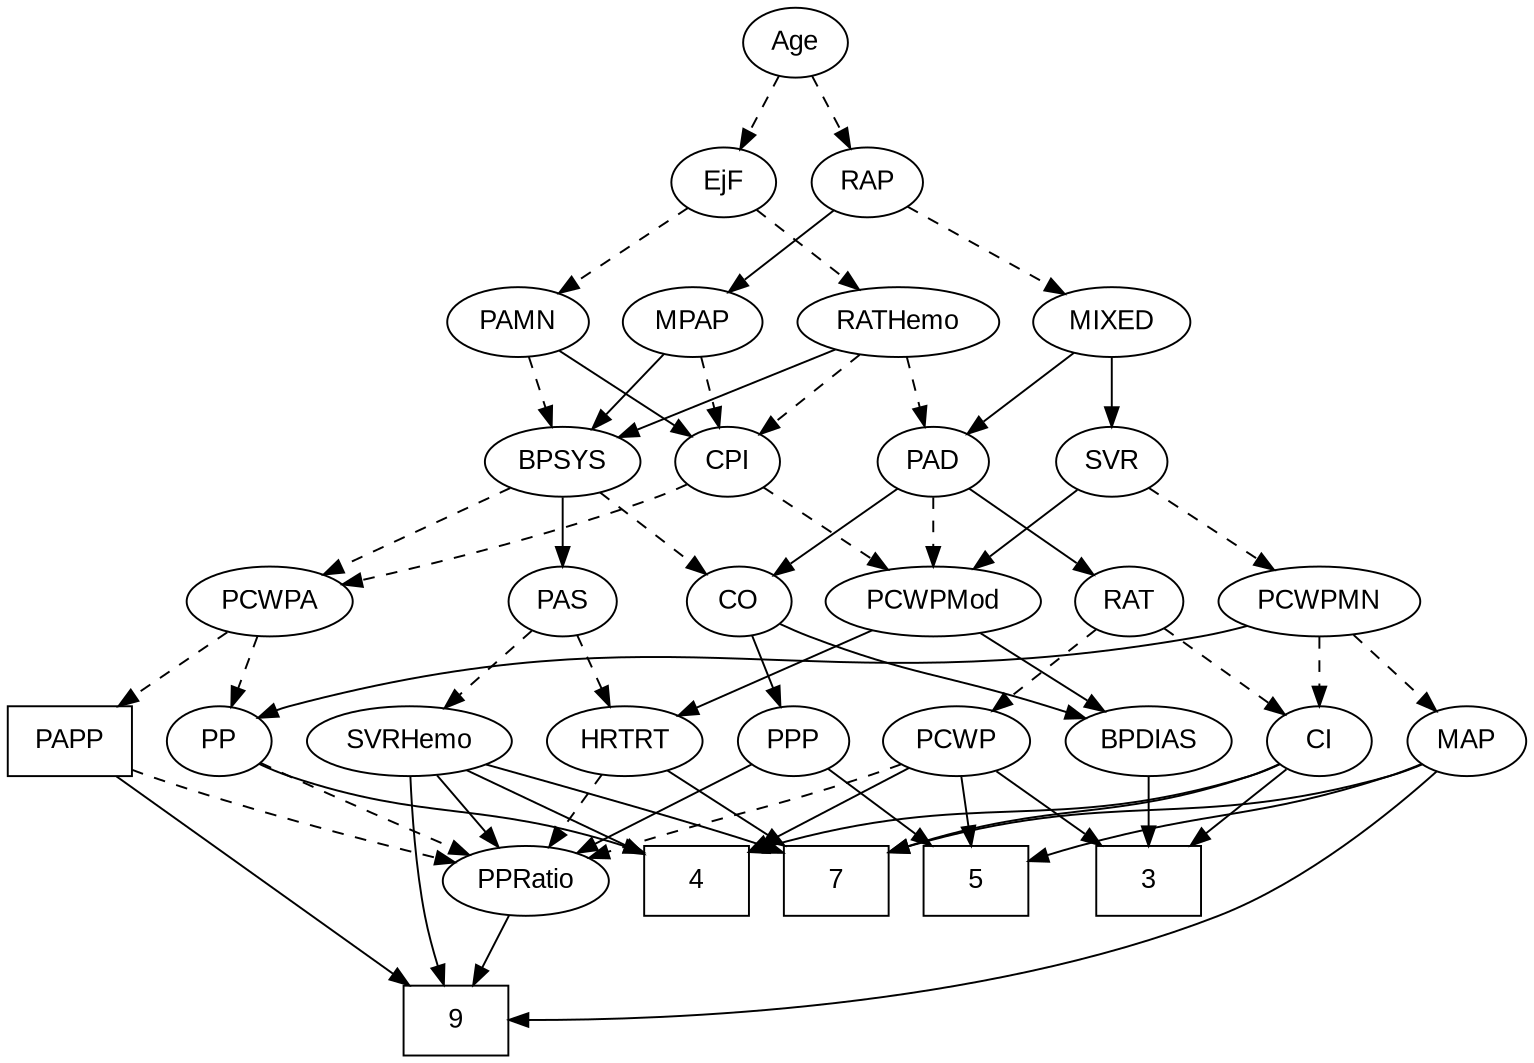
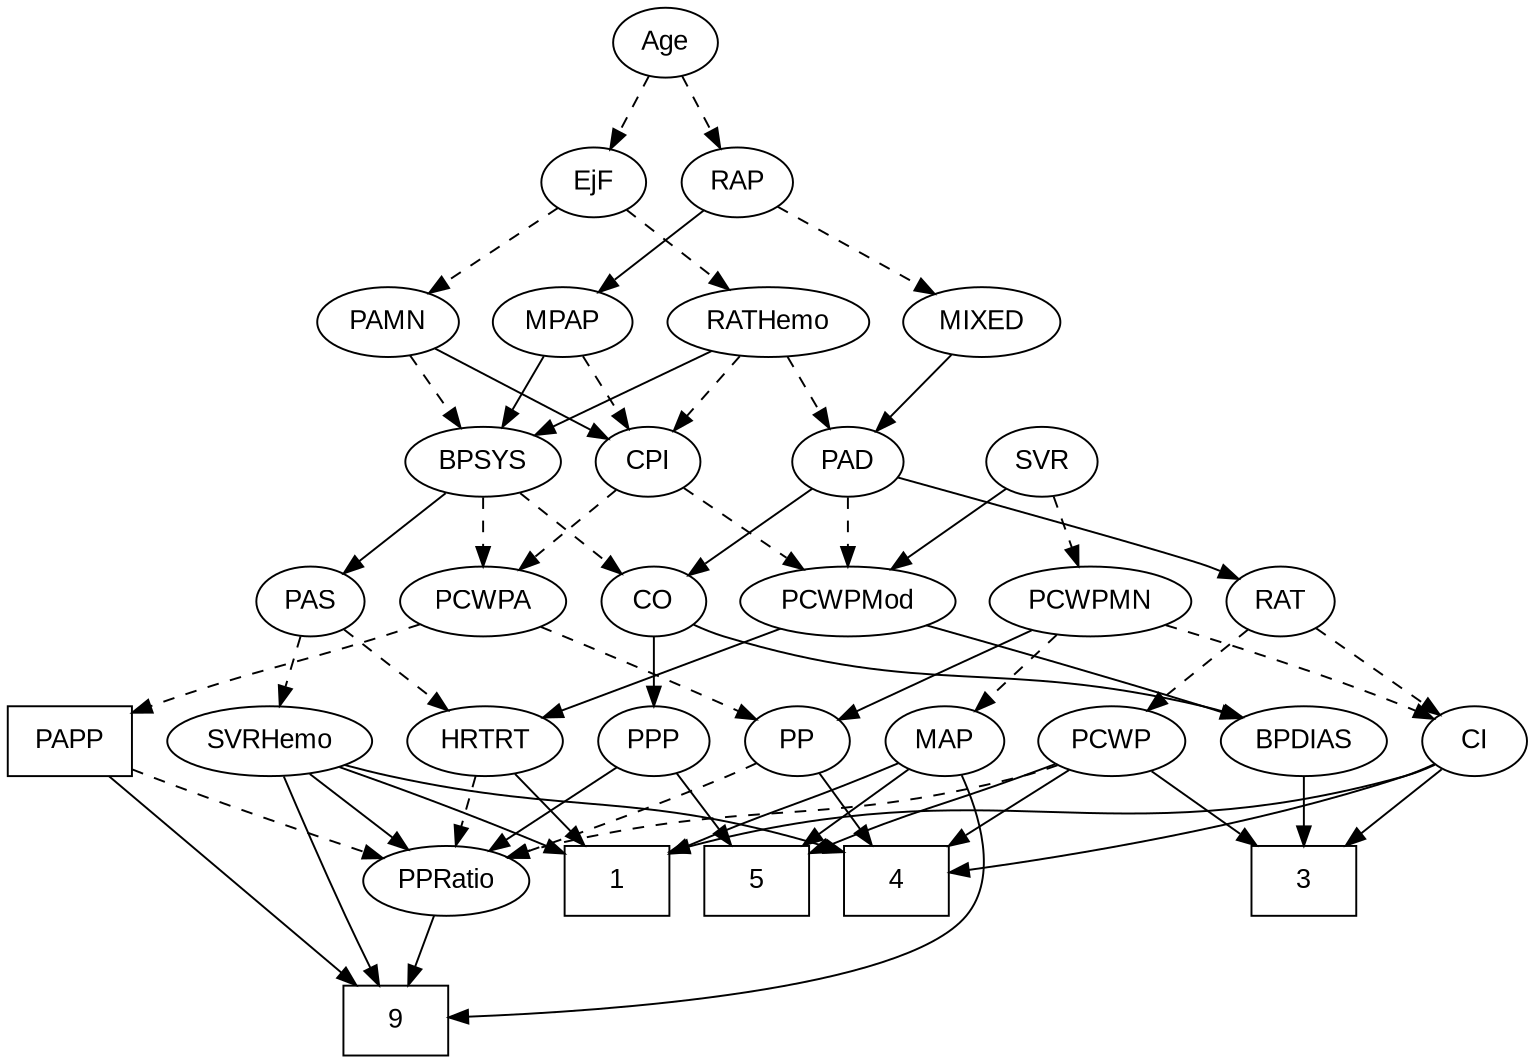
(1112, 382) -> none
(836, 881) -> (617, 881)
